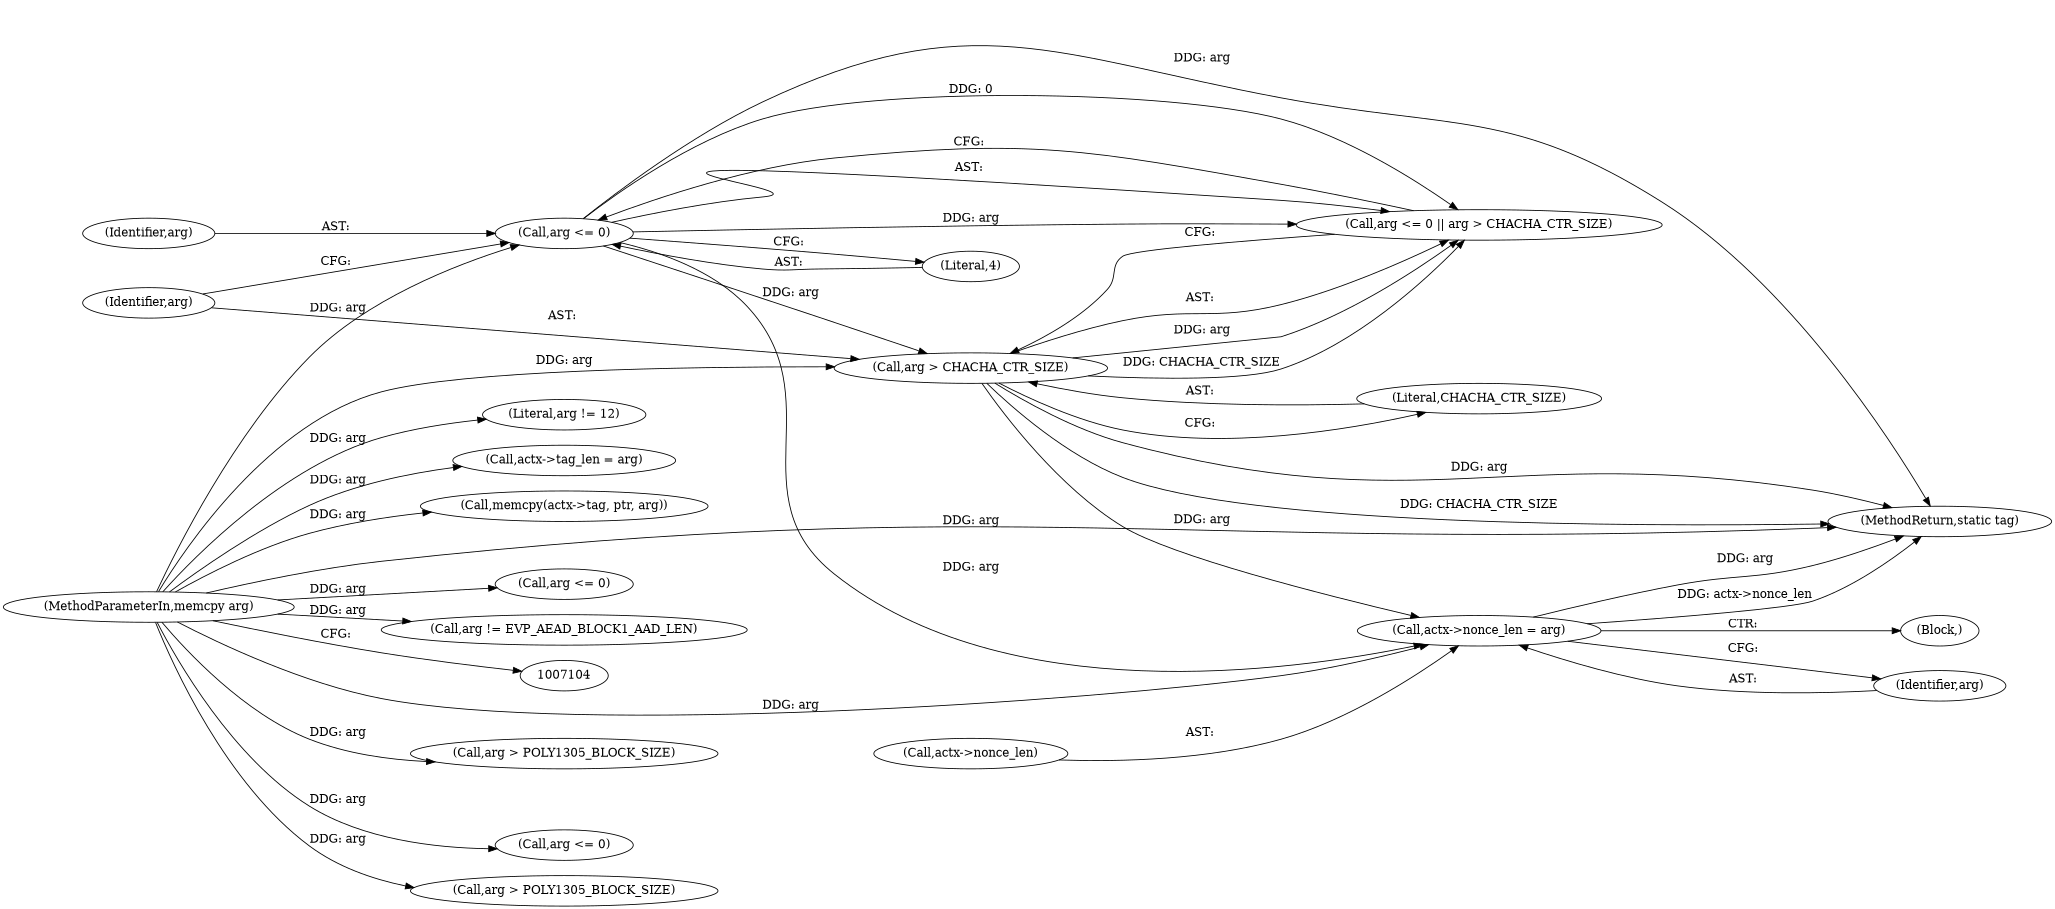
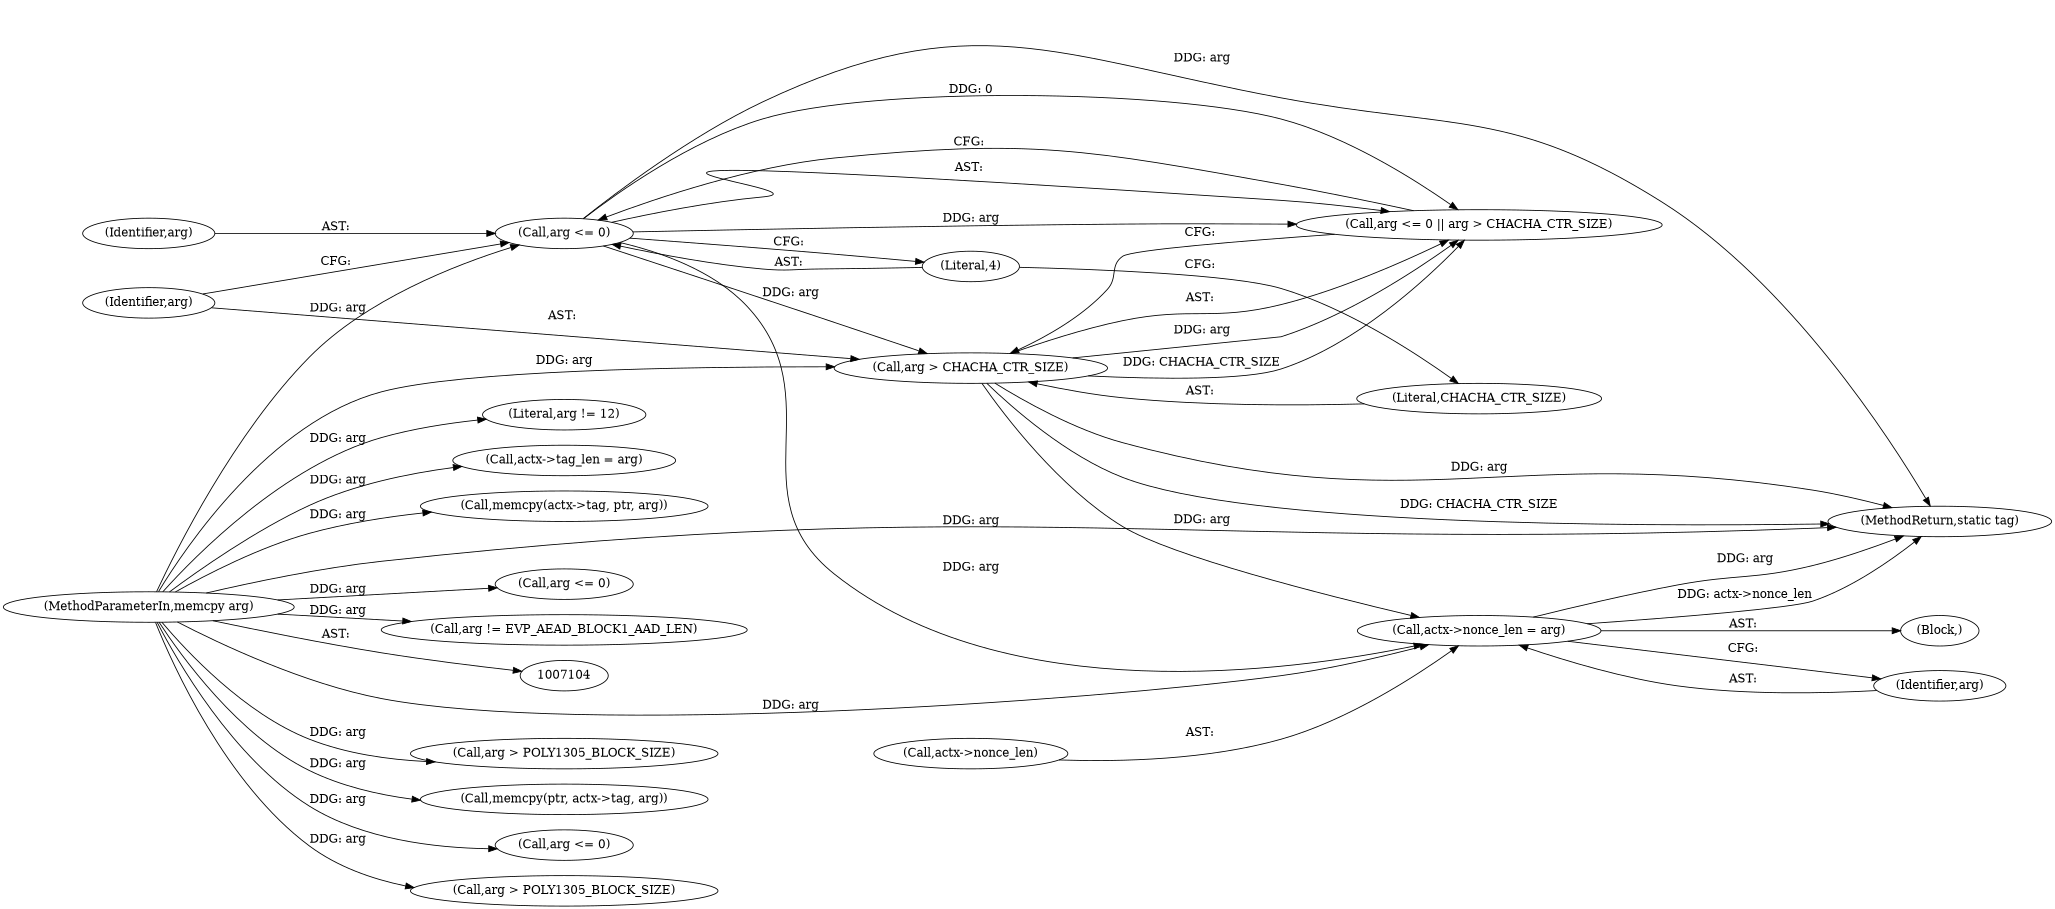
(1204, 438) -> (1247, 282)
(1745, 624) -> (1745, 624)
(338, 635) -> (338, 635)
none -> (564, 799)
